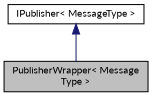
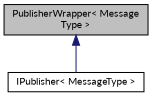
(76, 48) -> (76, 59)
